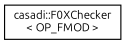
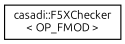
(63, 22) -> (63, 22)
